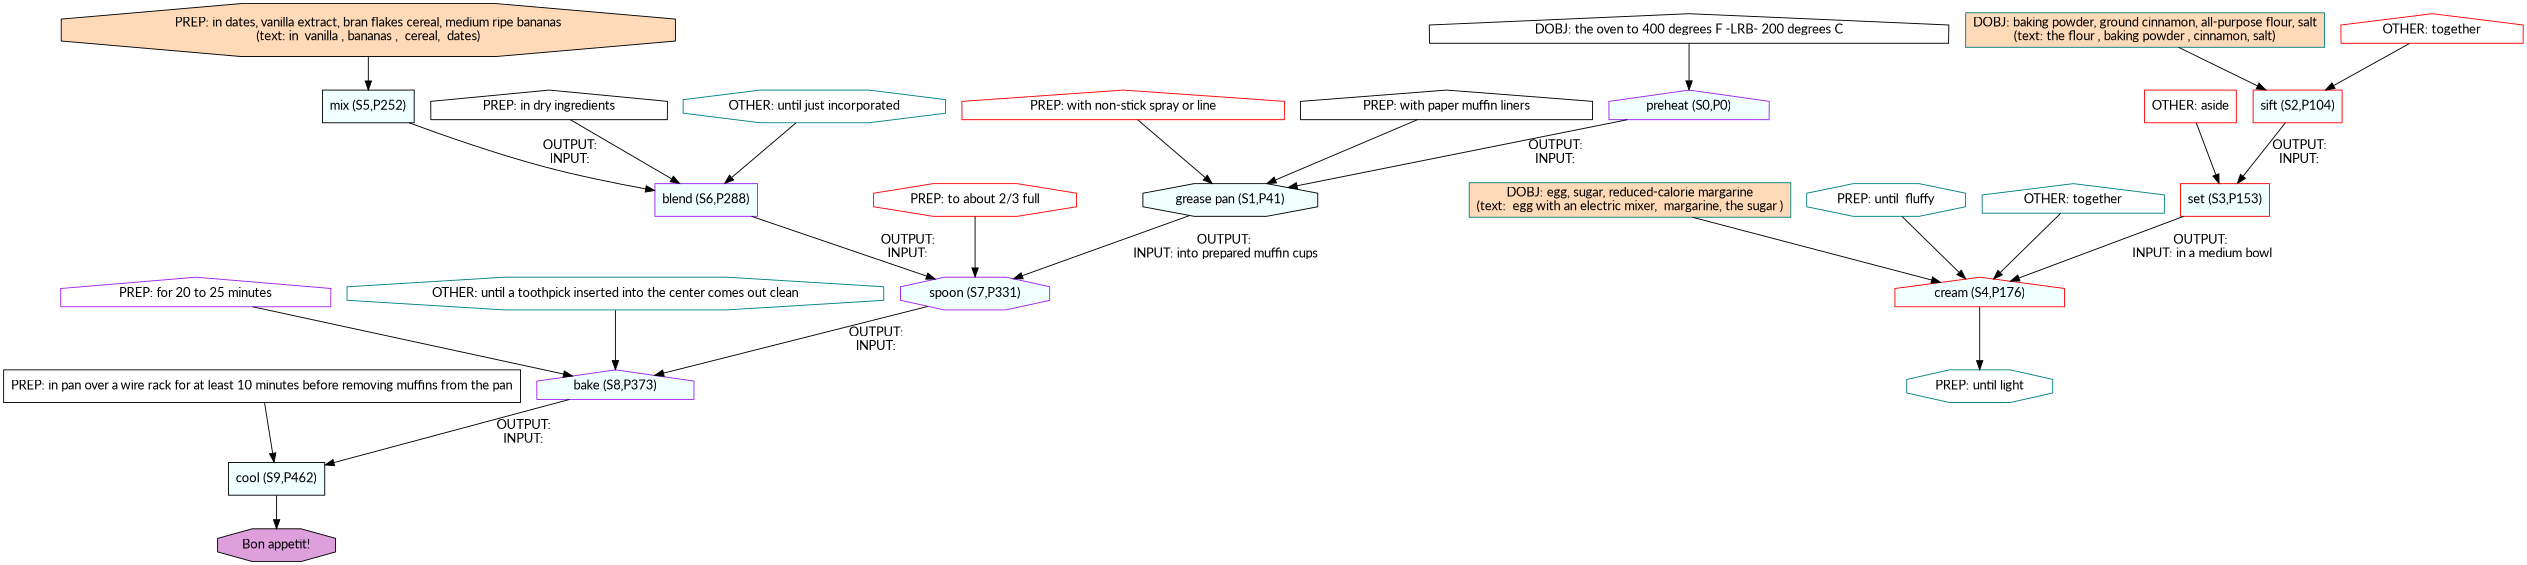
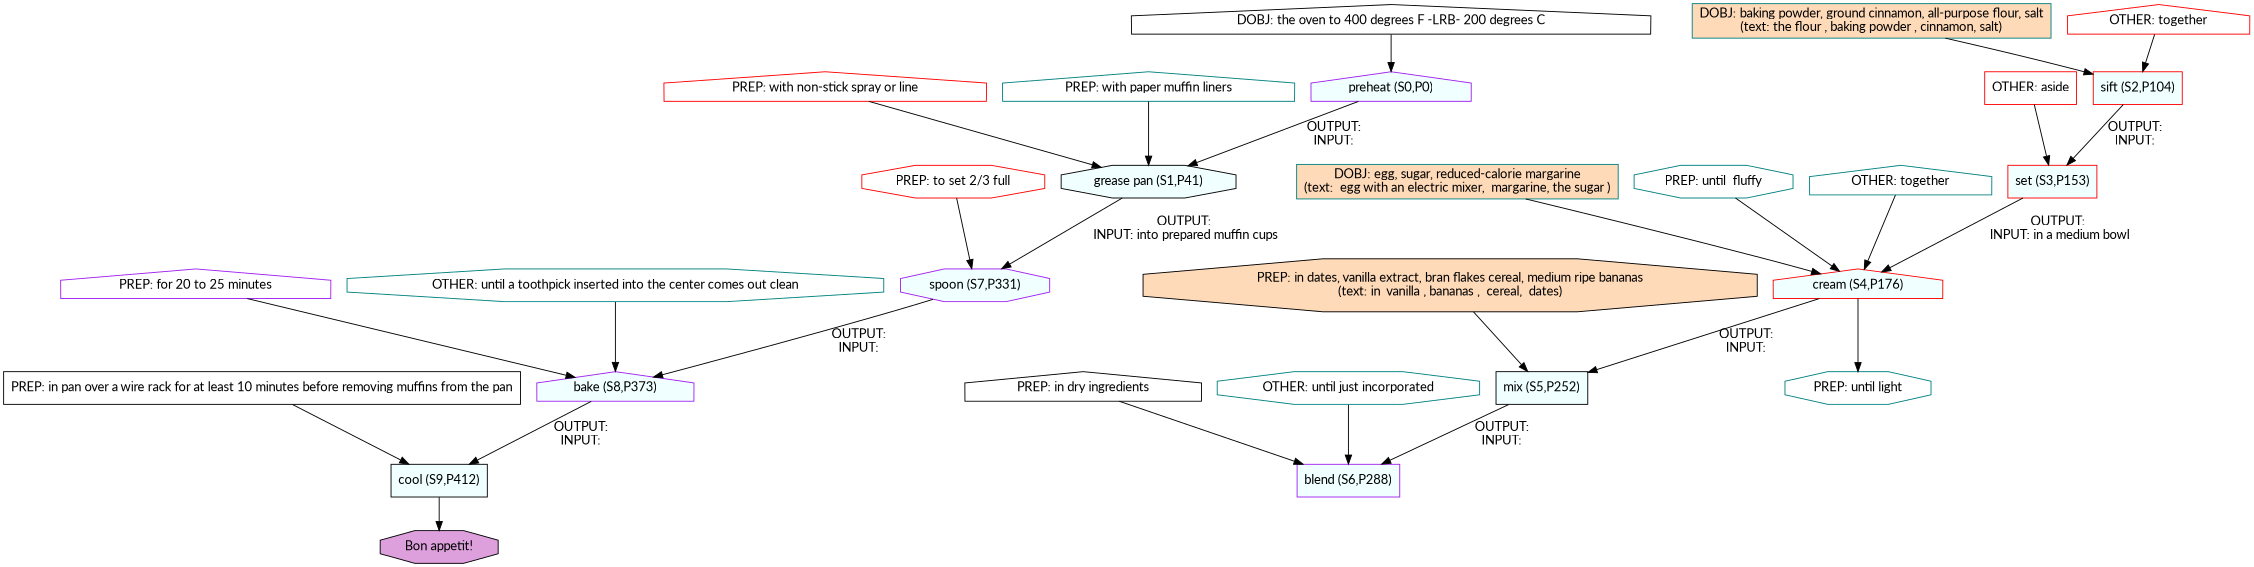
(1447, 106) -> (1149, 88)
(975, 200) -> (953, 182)
(839, 246) -> none
none -> (1708, 334)
(277, 479) -> (439, 481)
